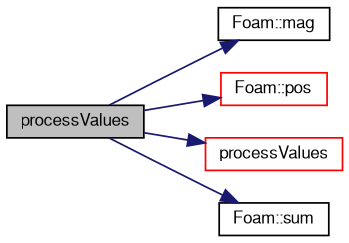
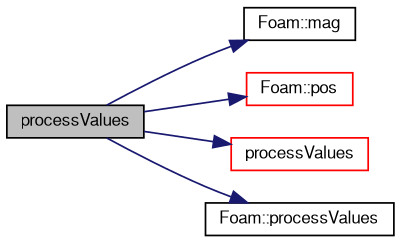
(274, 219) -> (300, 219)
